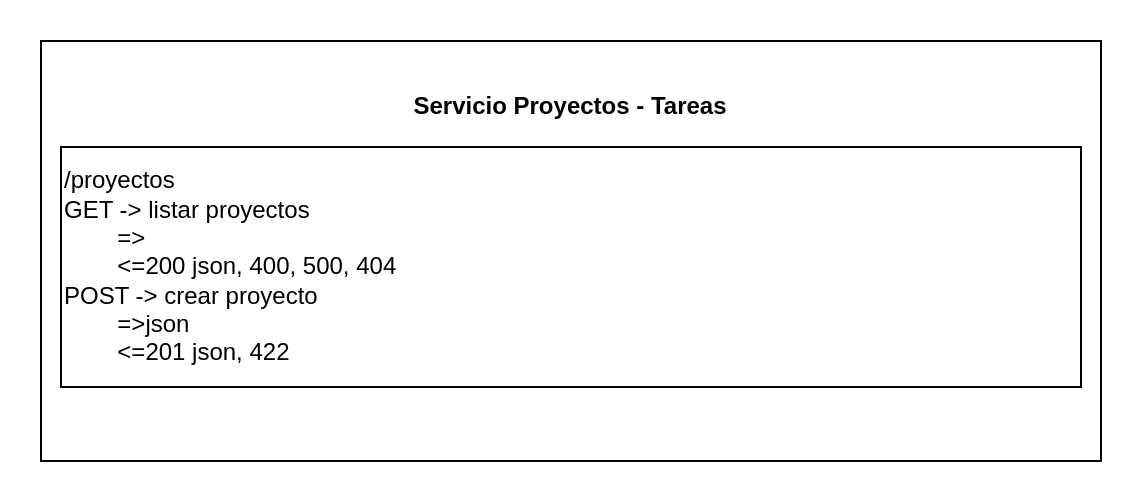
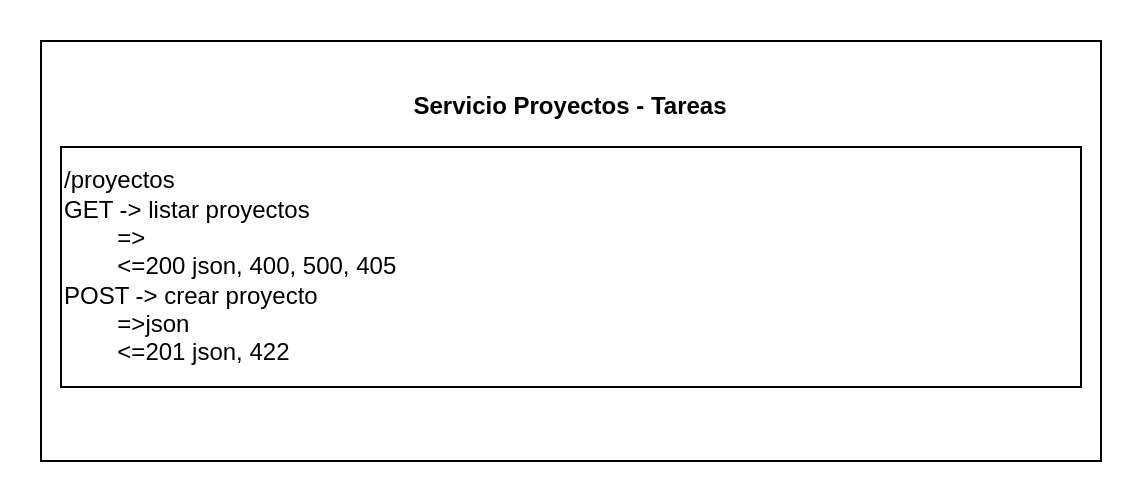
(211, 267) -> (211, 267)
